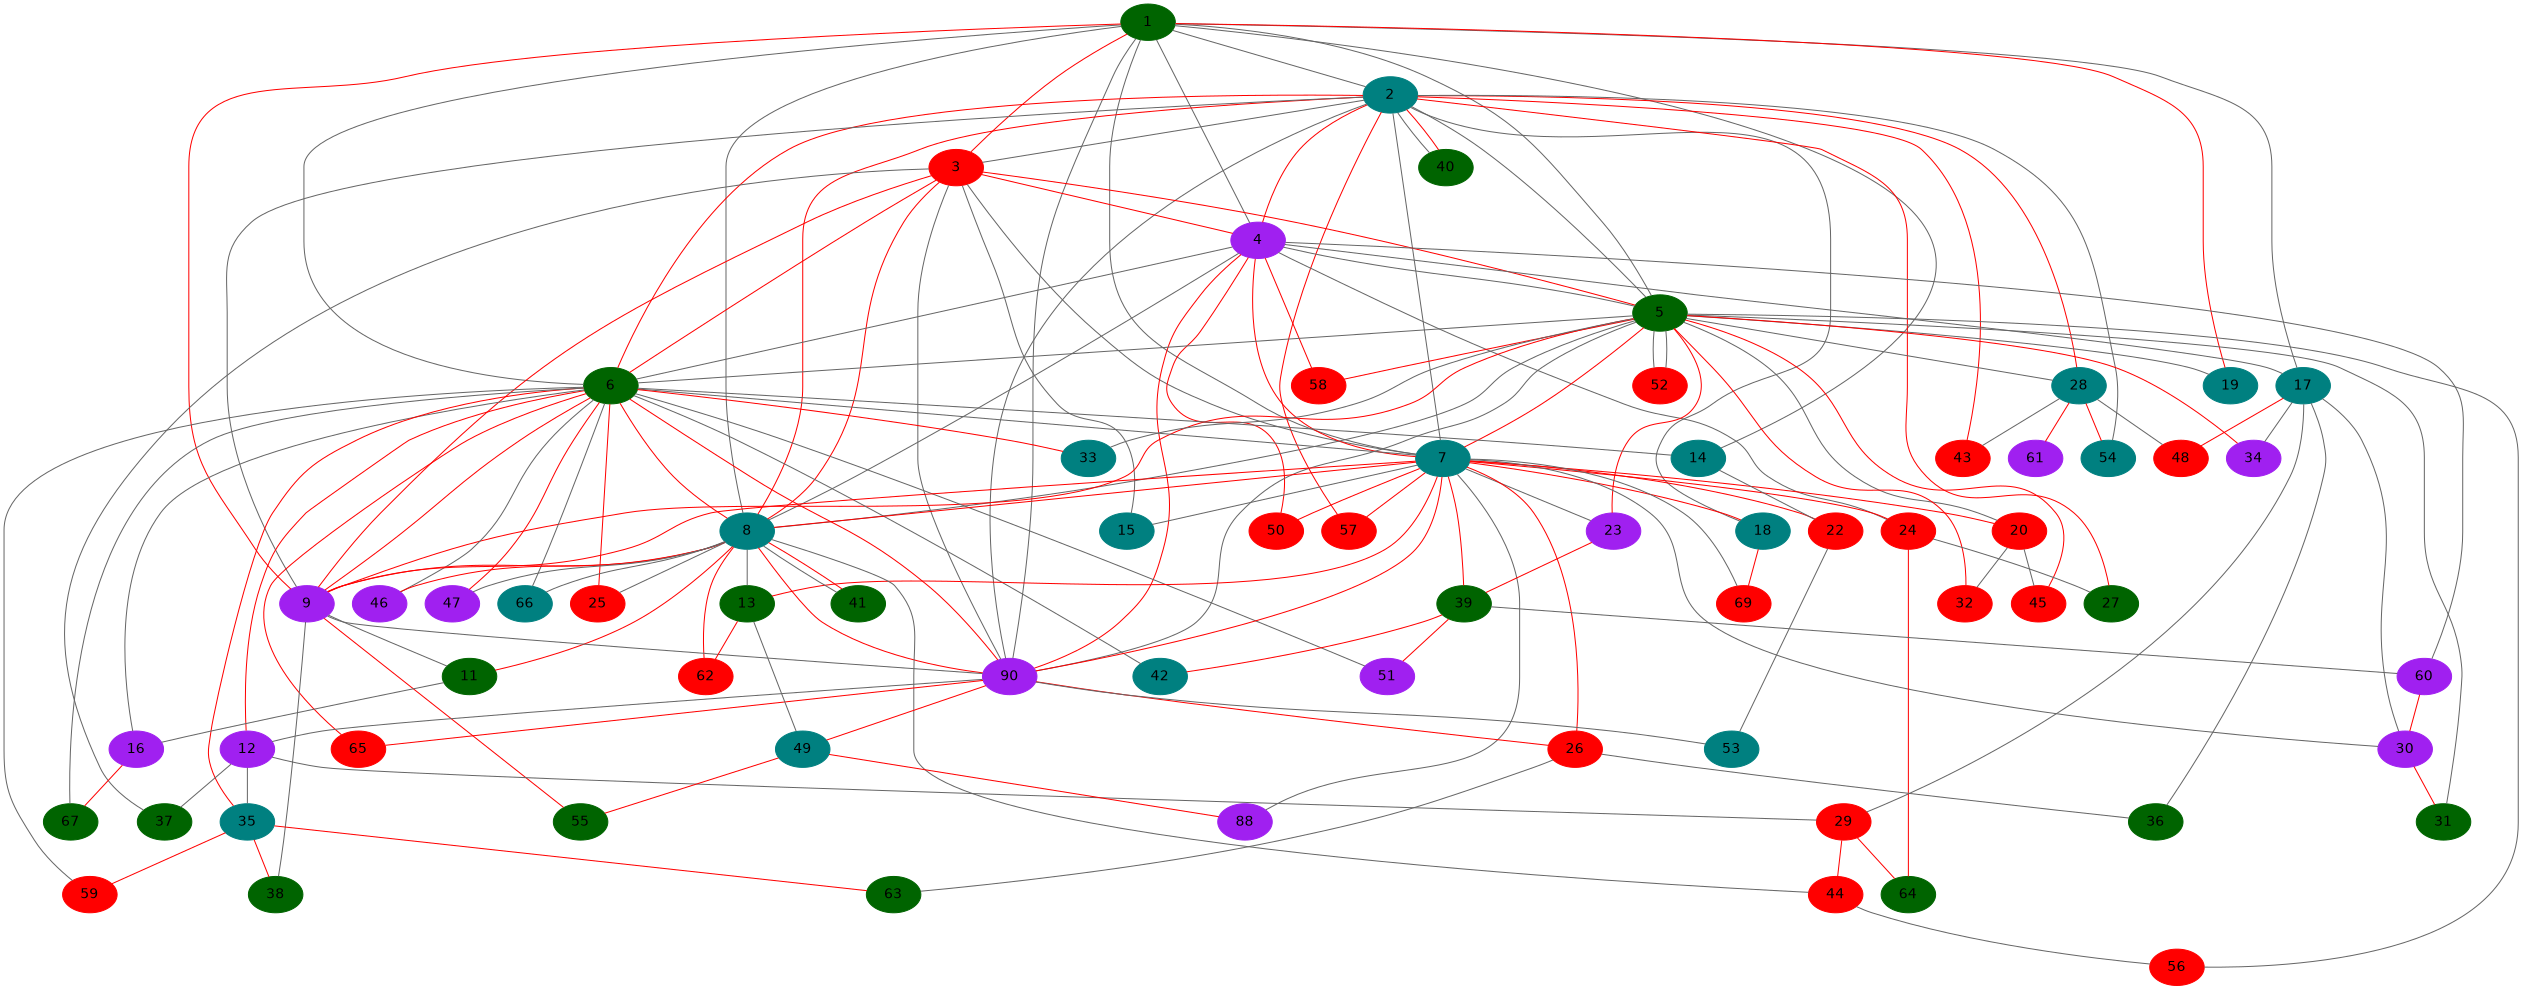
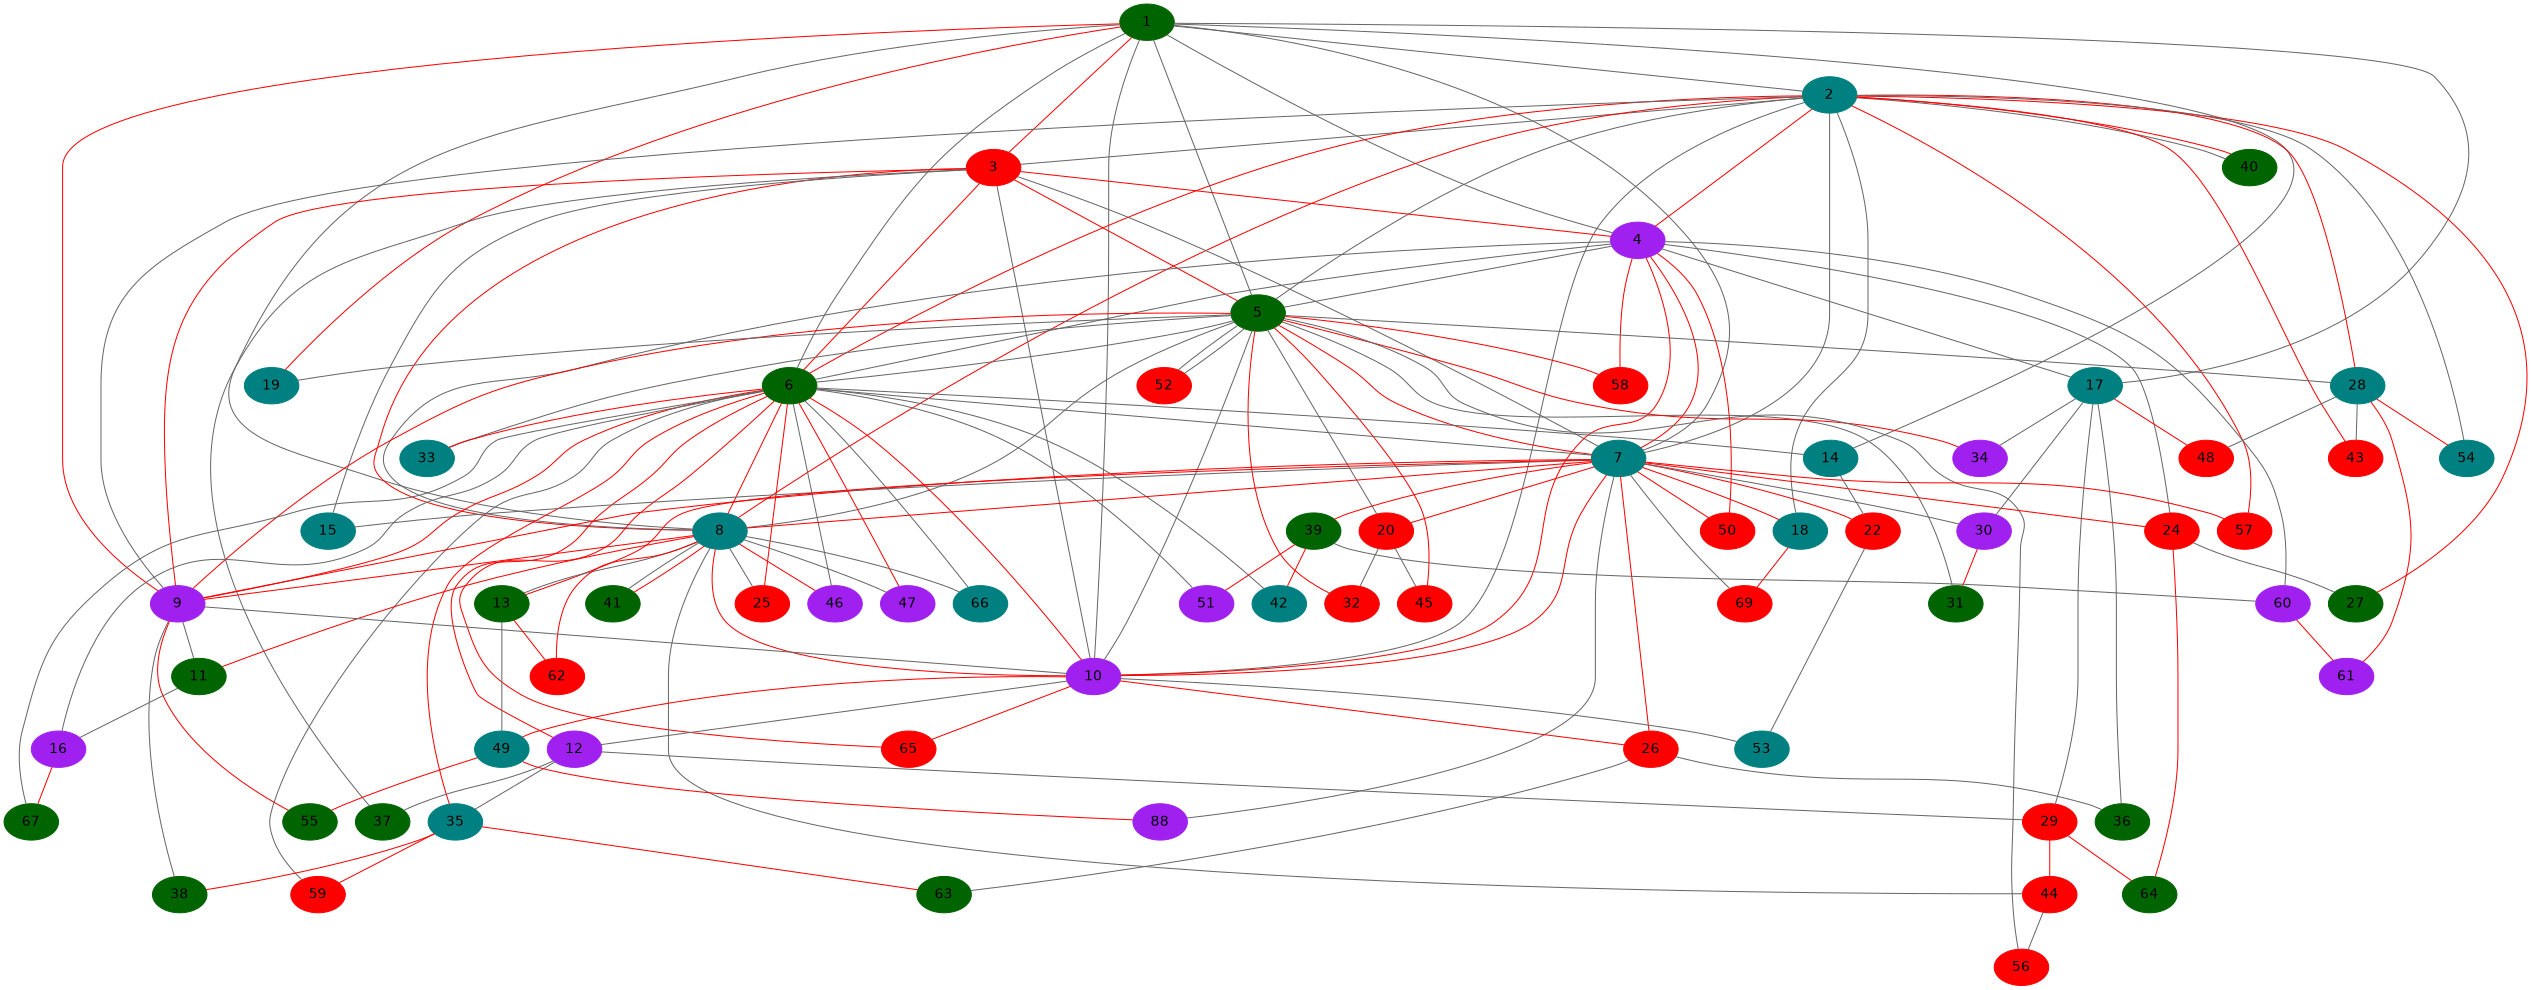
(1614, 531) -> none
(1010, 677) -> (1094, 677)
(2415, 713) -> (2315, 640)
